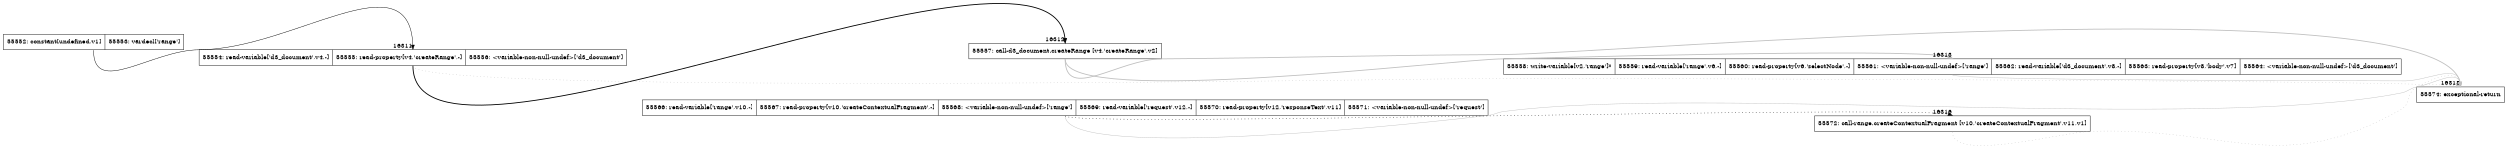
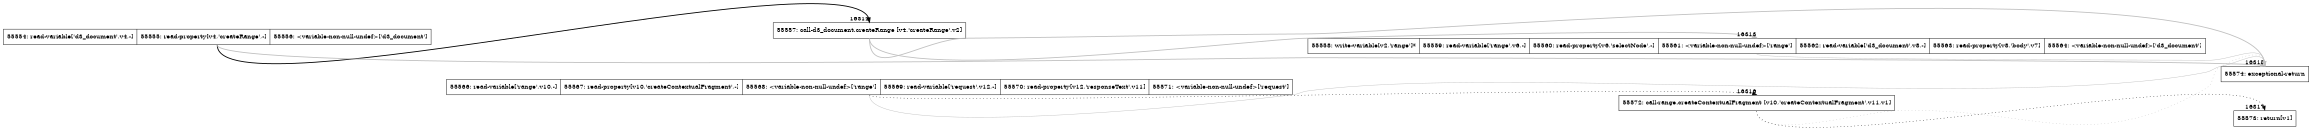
(94, 42) -> none
(1434, 79) -> (1238, 58)
none -> (2265, 119)
